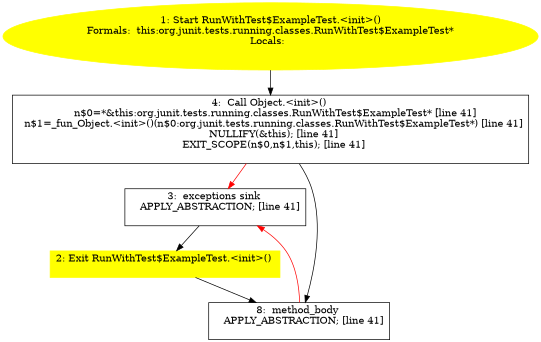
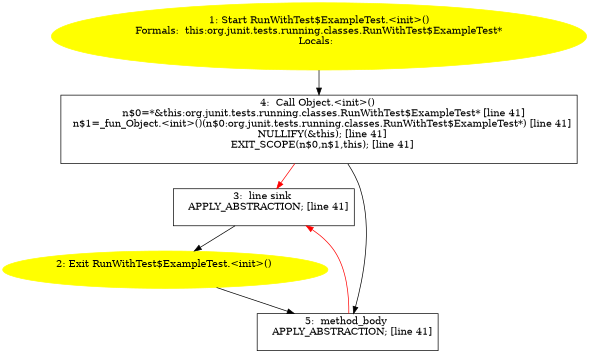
(215, 207) -> (264, 207)
(165, 264) -> (165, 270)
(299, 321) -> (348, 332)
